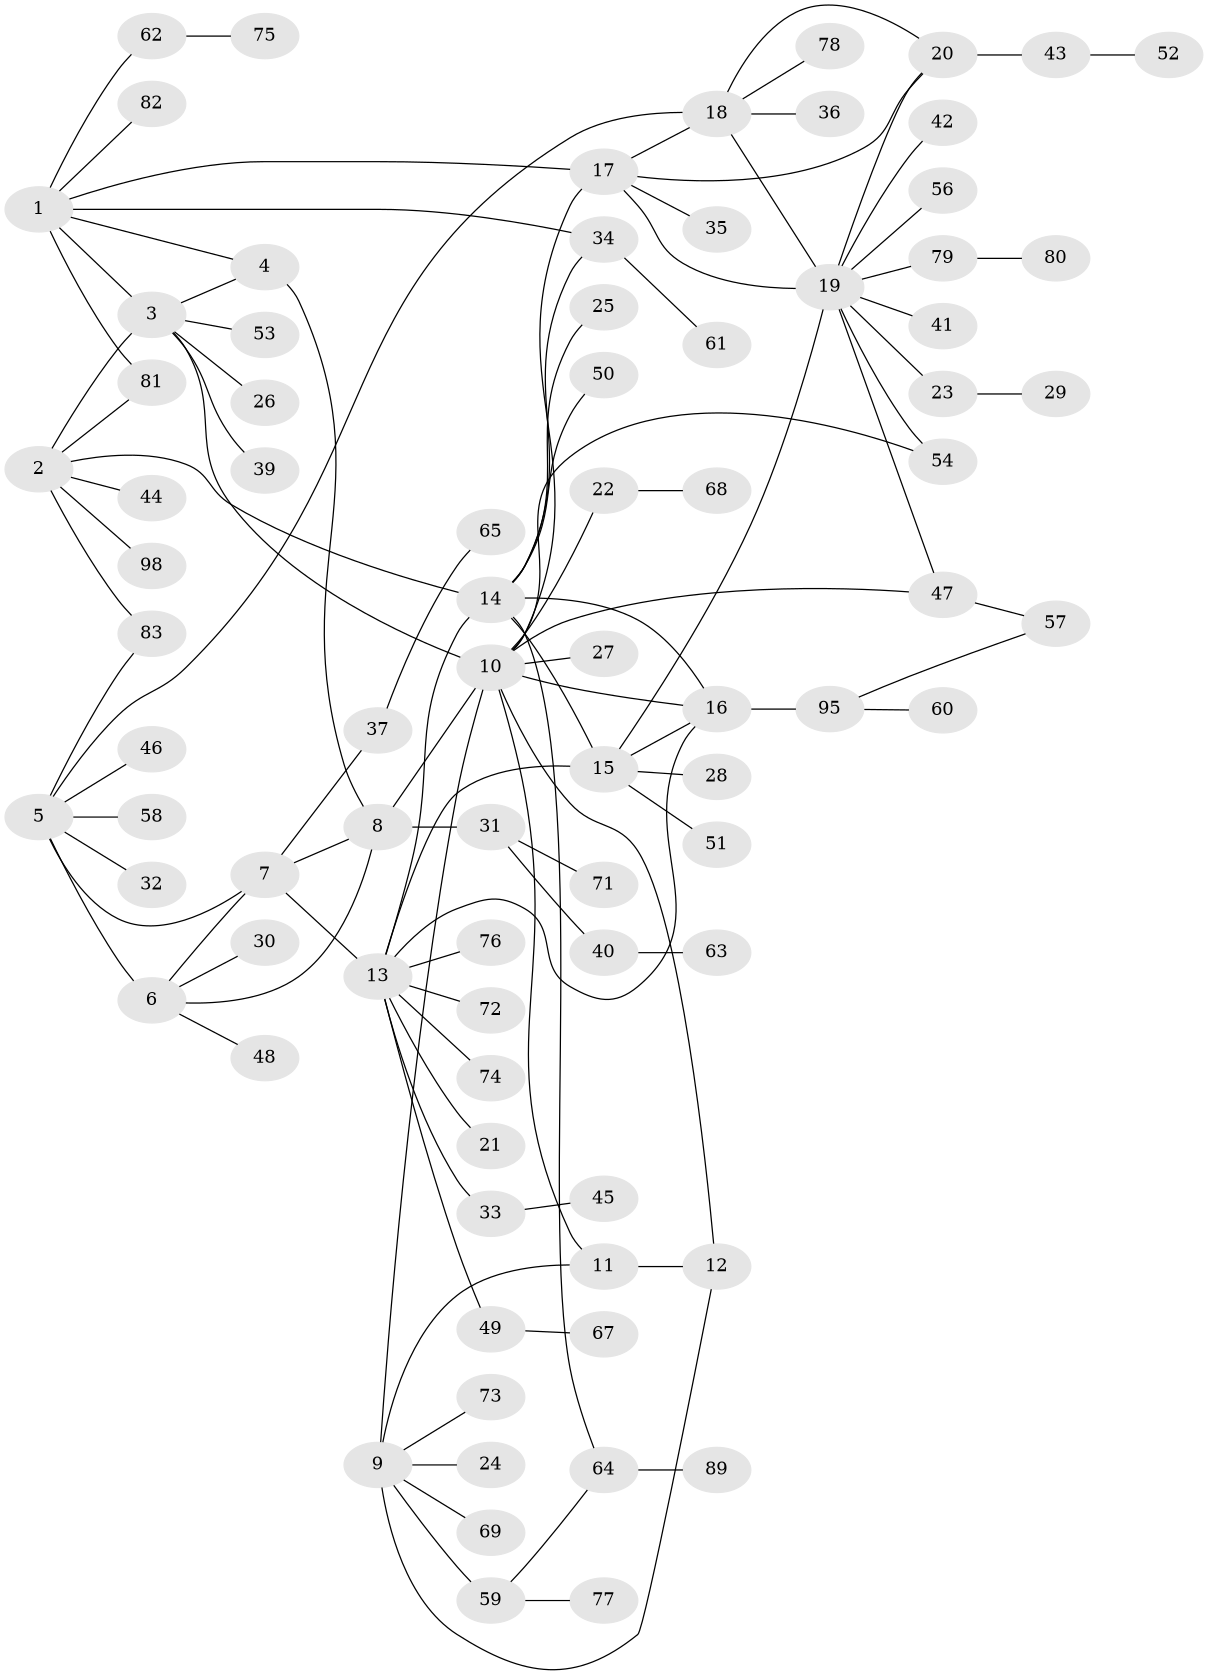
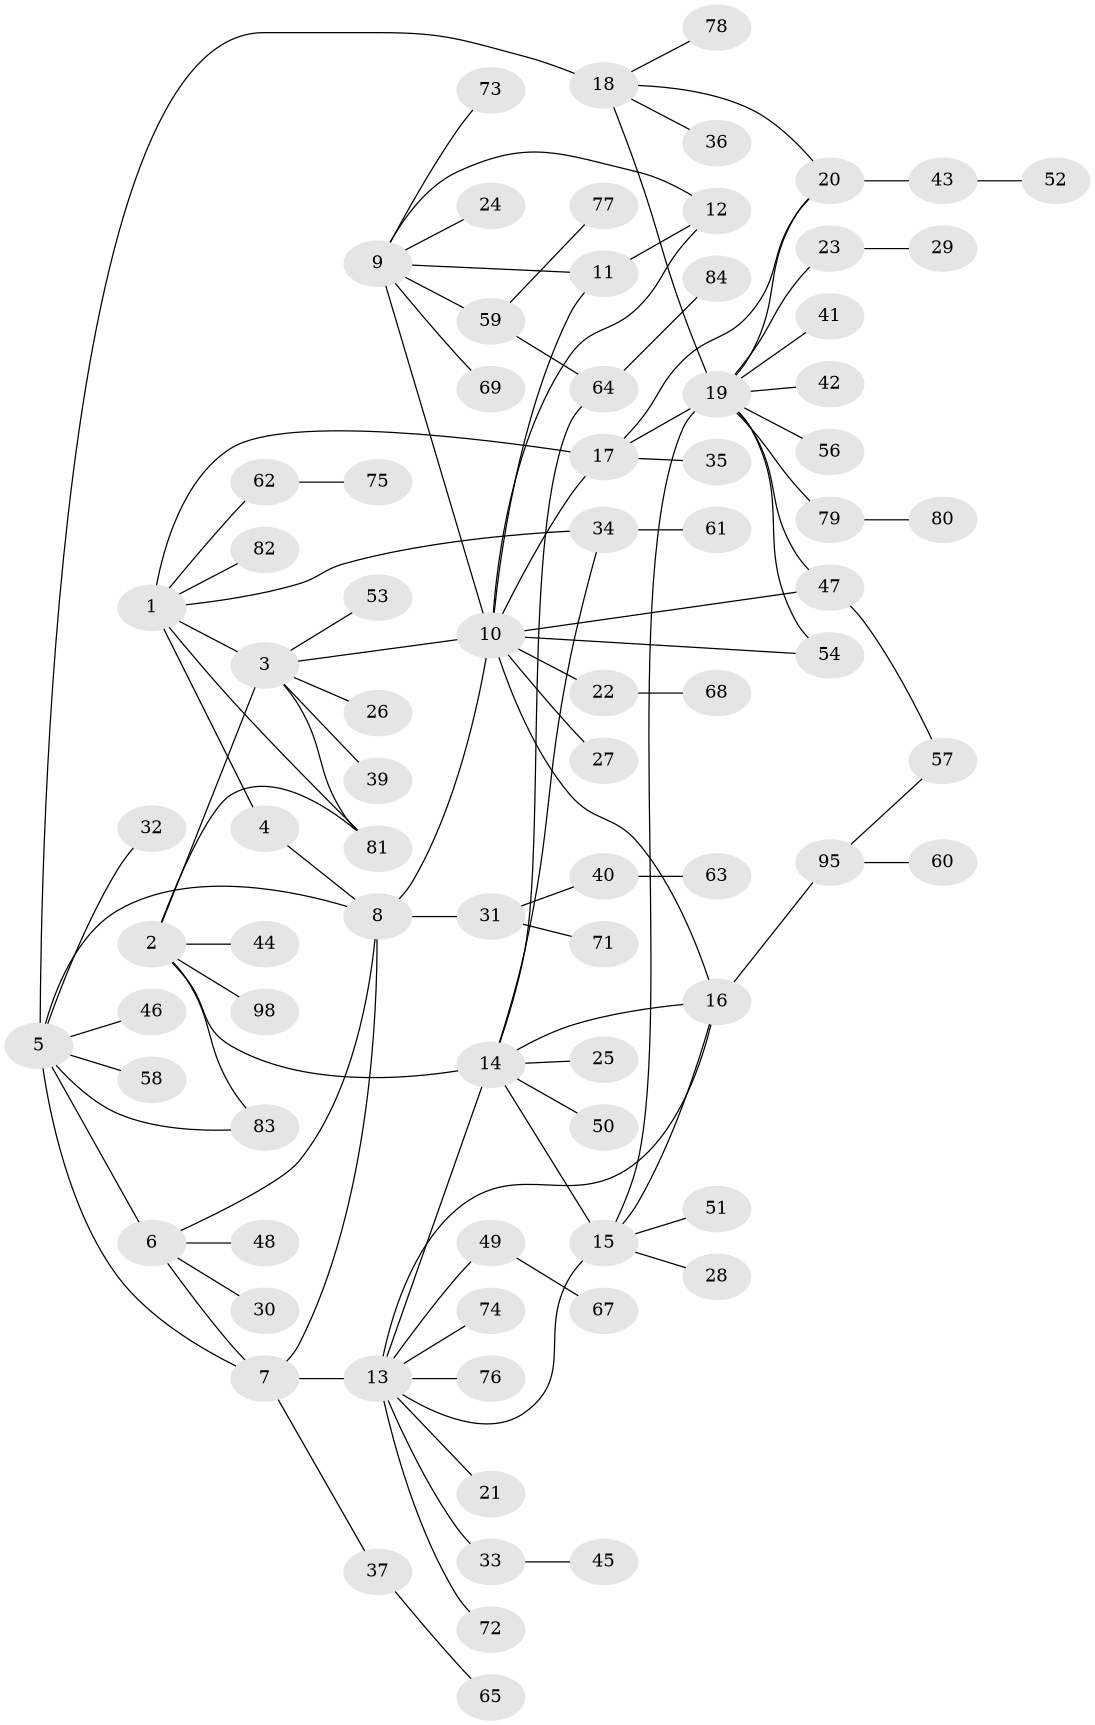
(660, 143) -> none
(208, 291) -> (320, 758)
none -> (163, 893)
(717, 1470) -> (717, 279)
